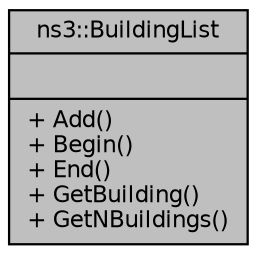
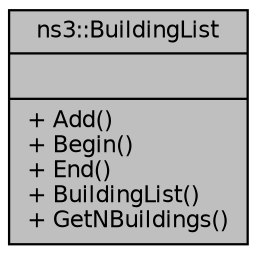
(114, 195) -> (114, 195)
